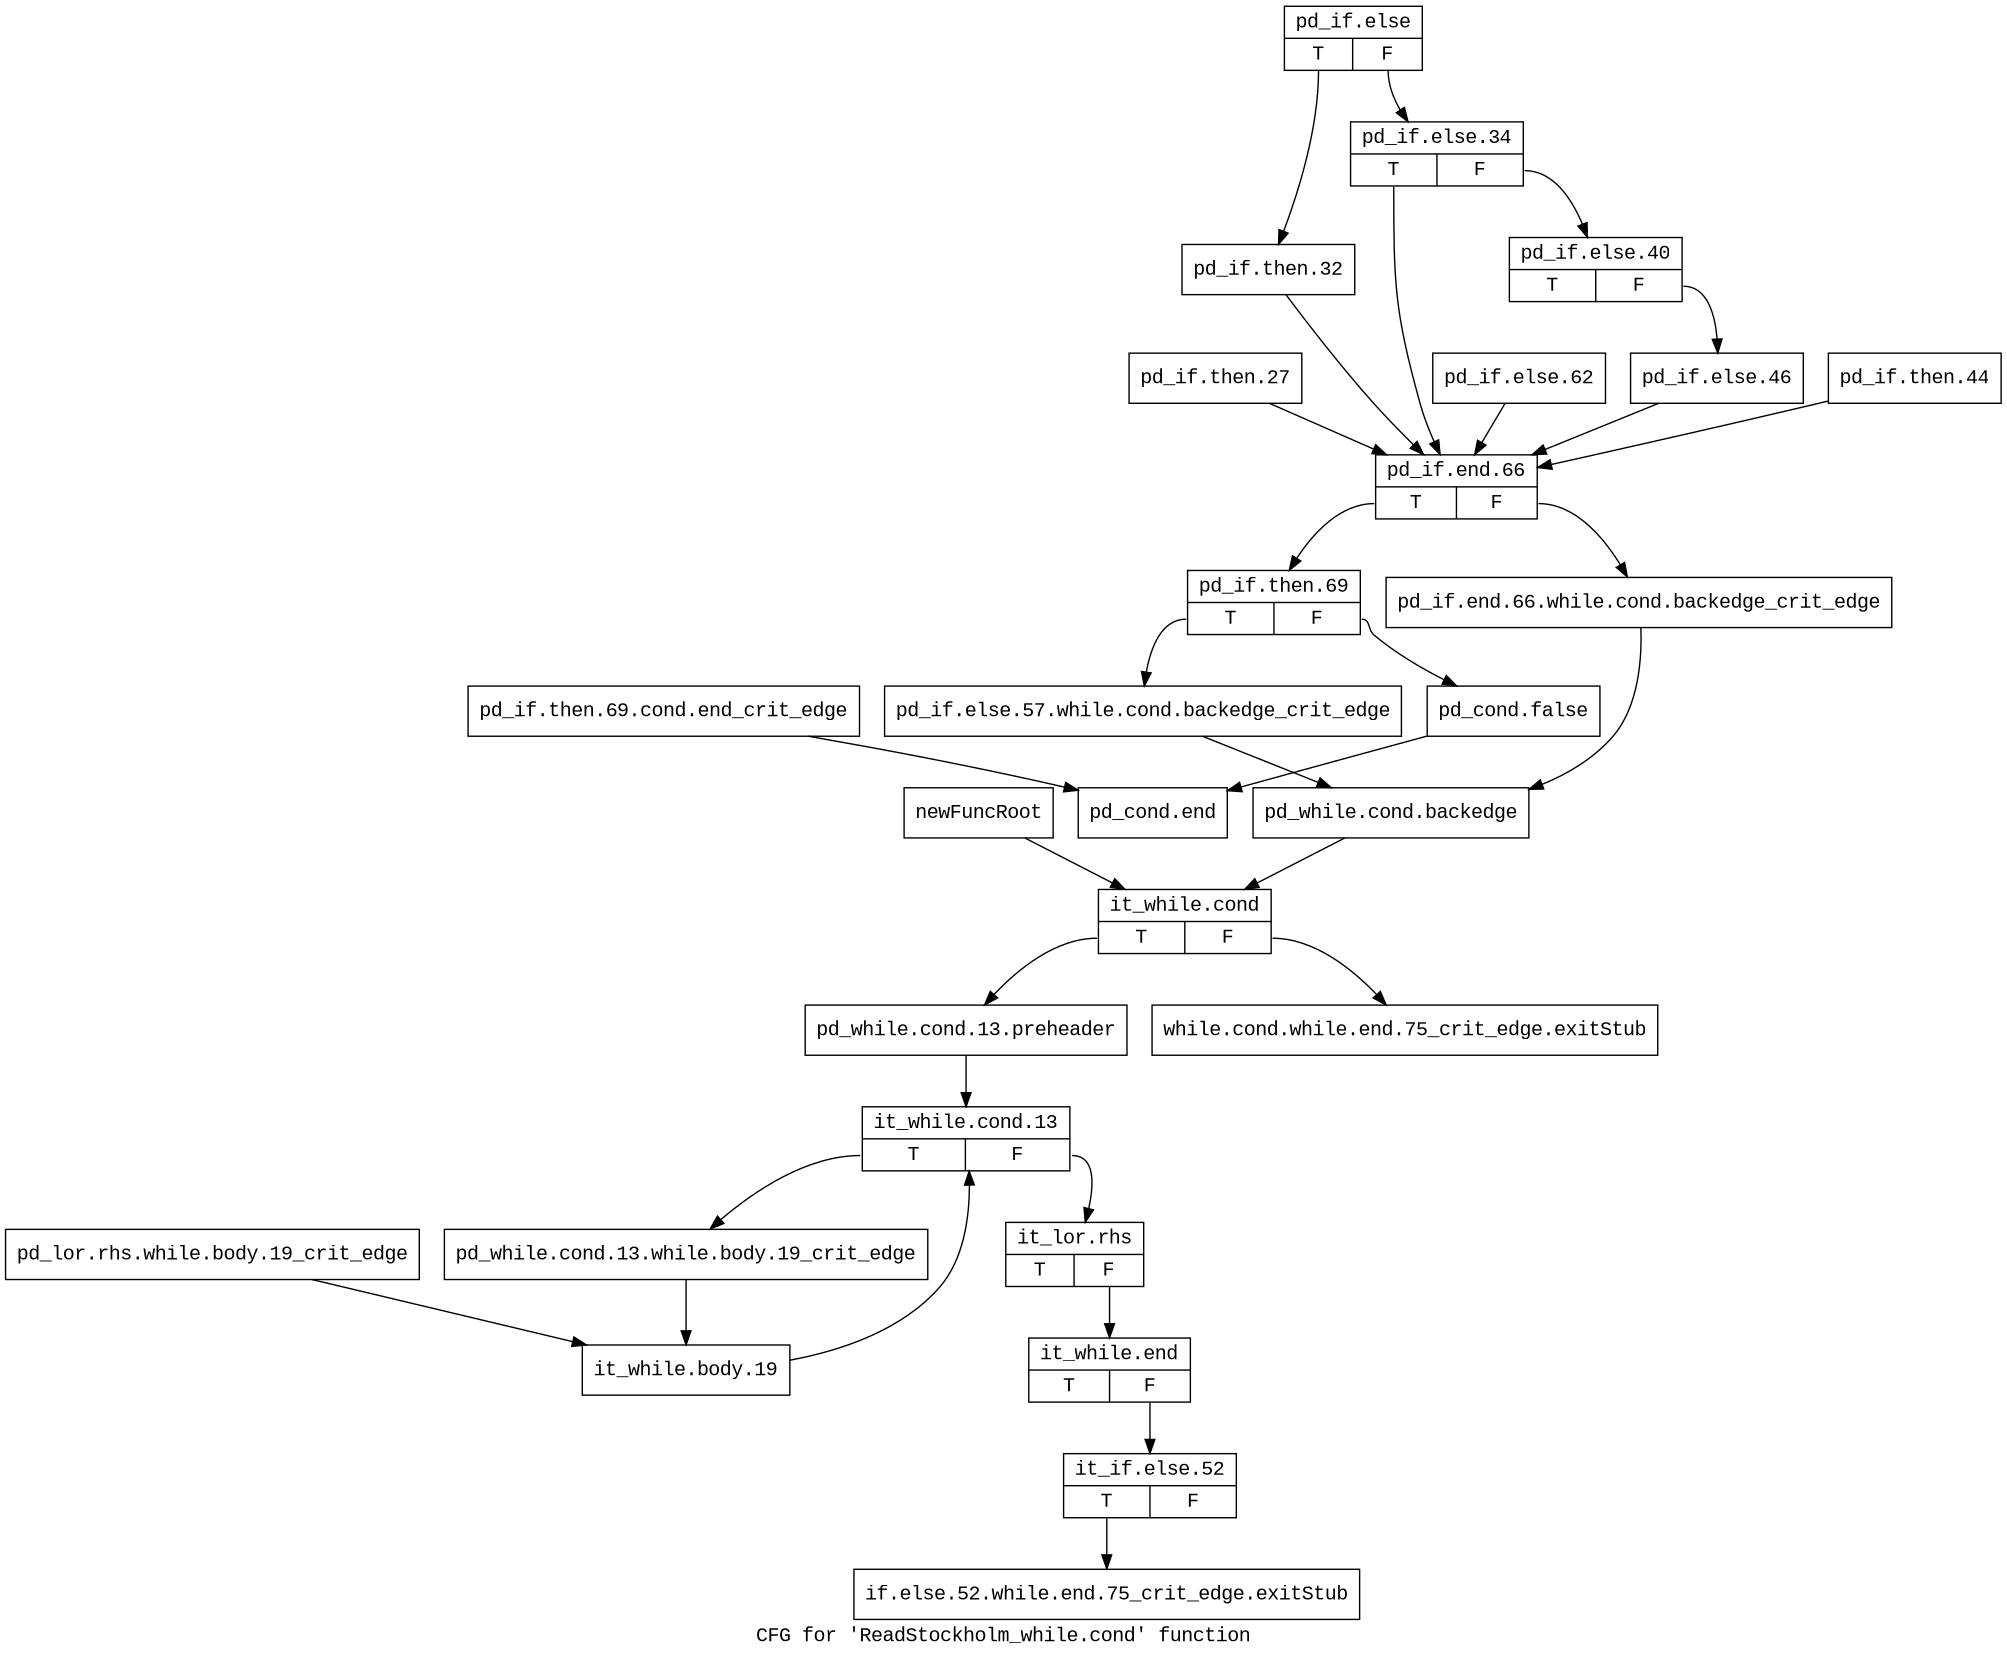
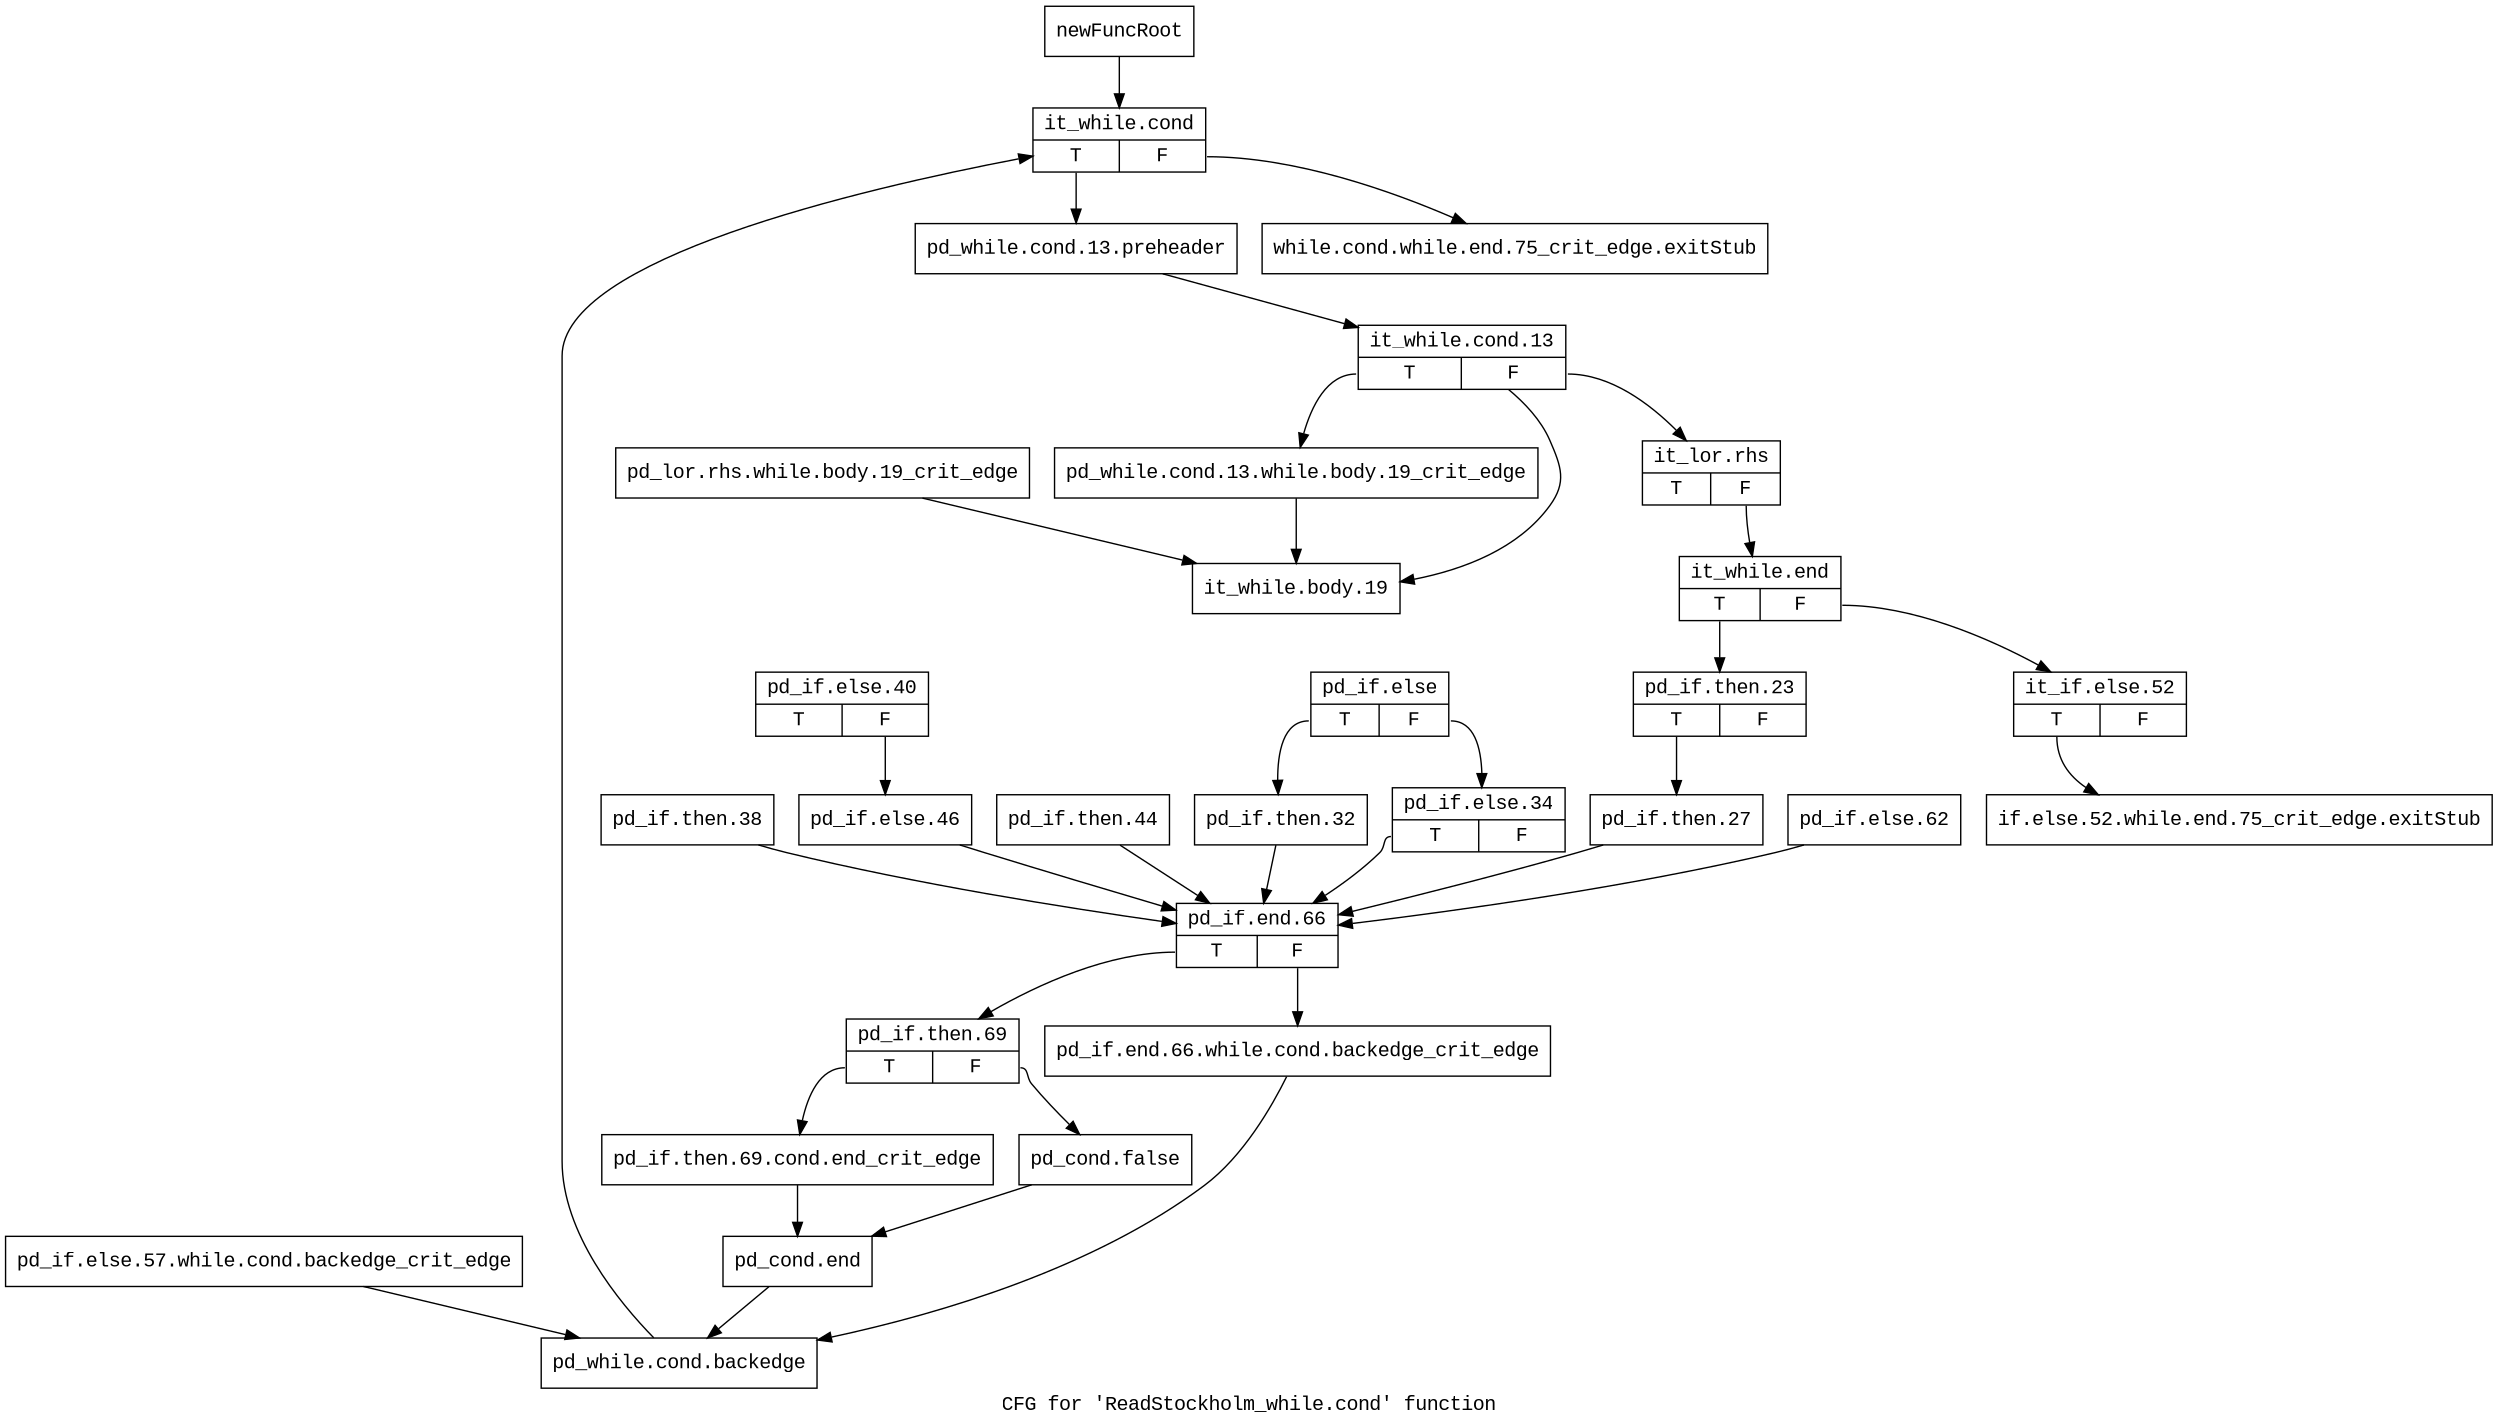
(1561, 189) -> none
(1158, 638) -> (815, 1086)
none -> (1720, 704)
none -> (687, 820)
none -> (744, 1308)
(917, 1308) -> (1543, 514)
